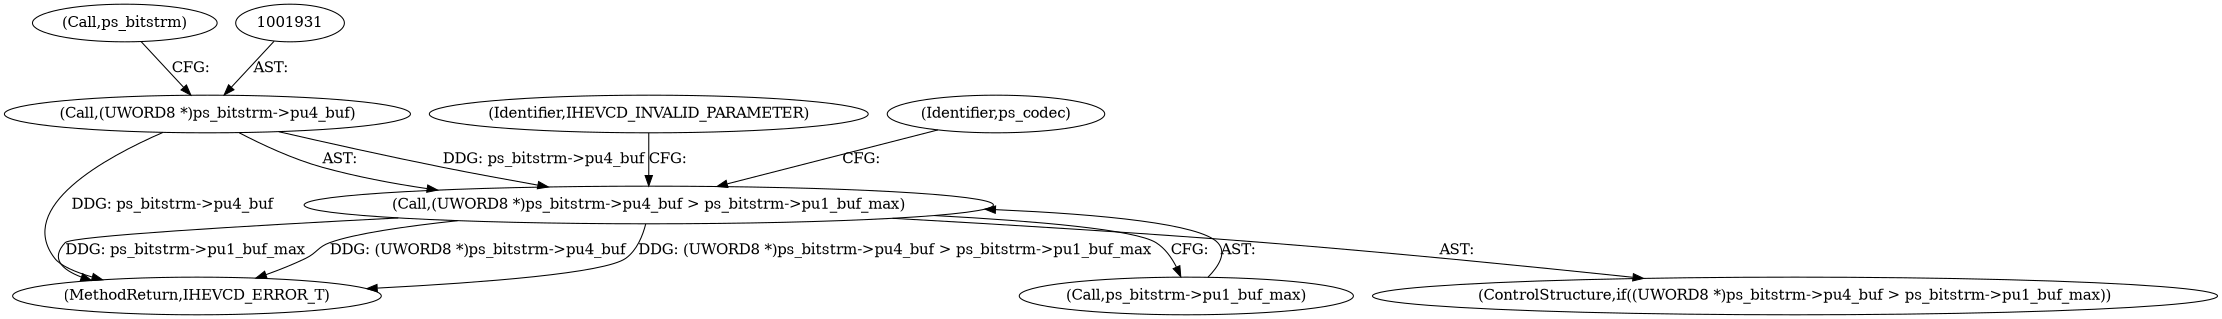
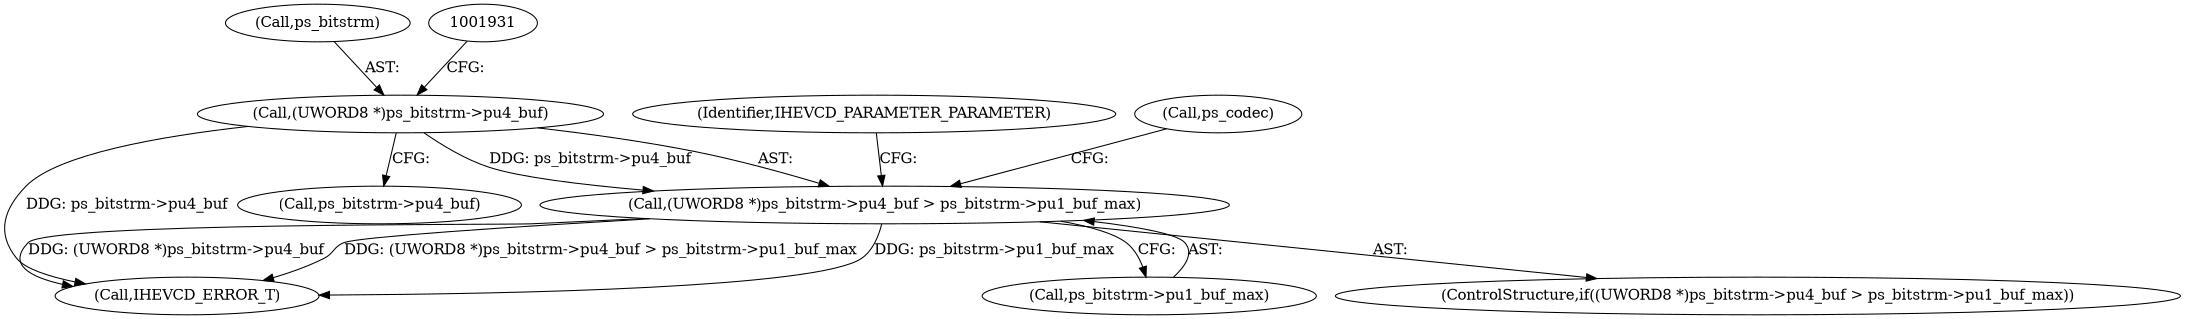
(193, 69) -> (385, 69)
(273, 69) -> (468, 69)
(649, 114) -> (874, 114)
(996, 114) -> (1218, 114)
none -> (380, 205)
(197, 296) -> (187, 296)
